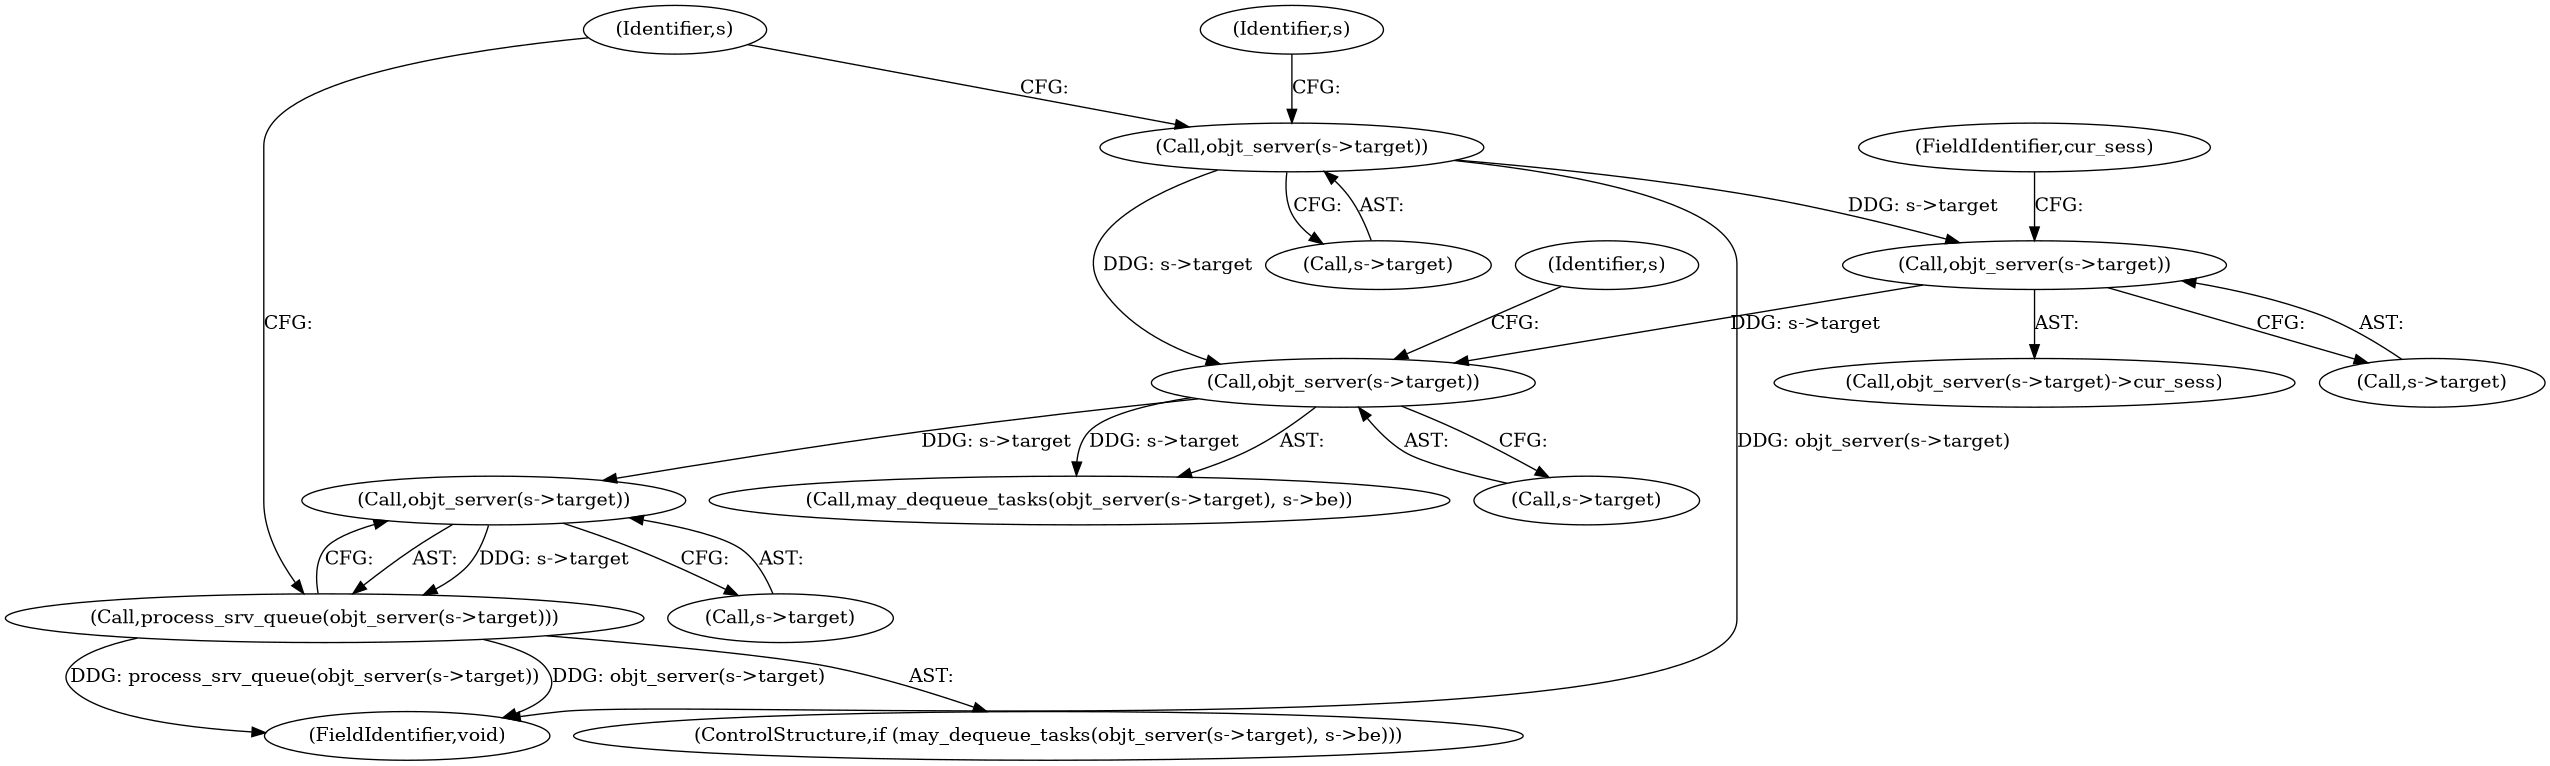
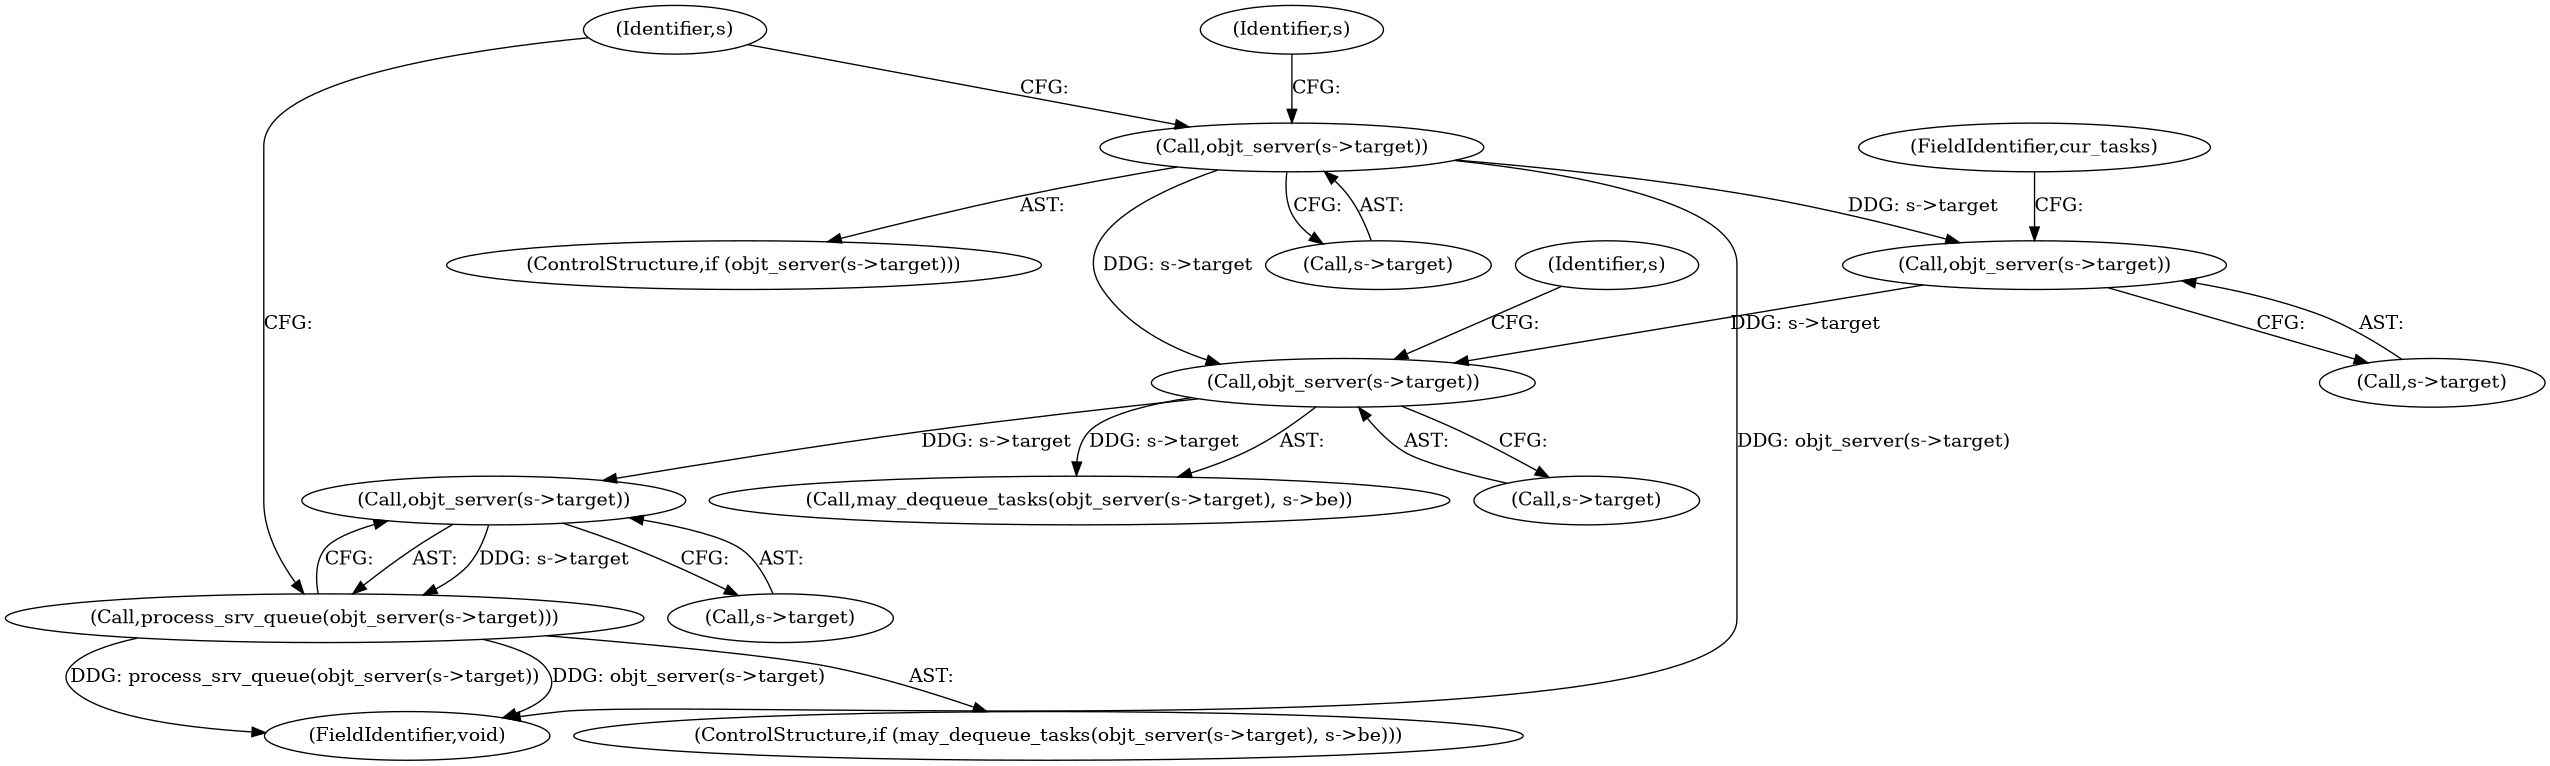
(2035, 147) -> (2035, 147)
none -> (744, 265)
(2035, 383) -> none
